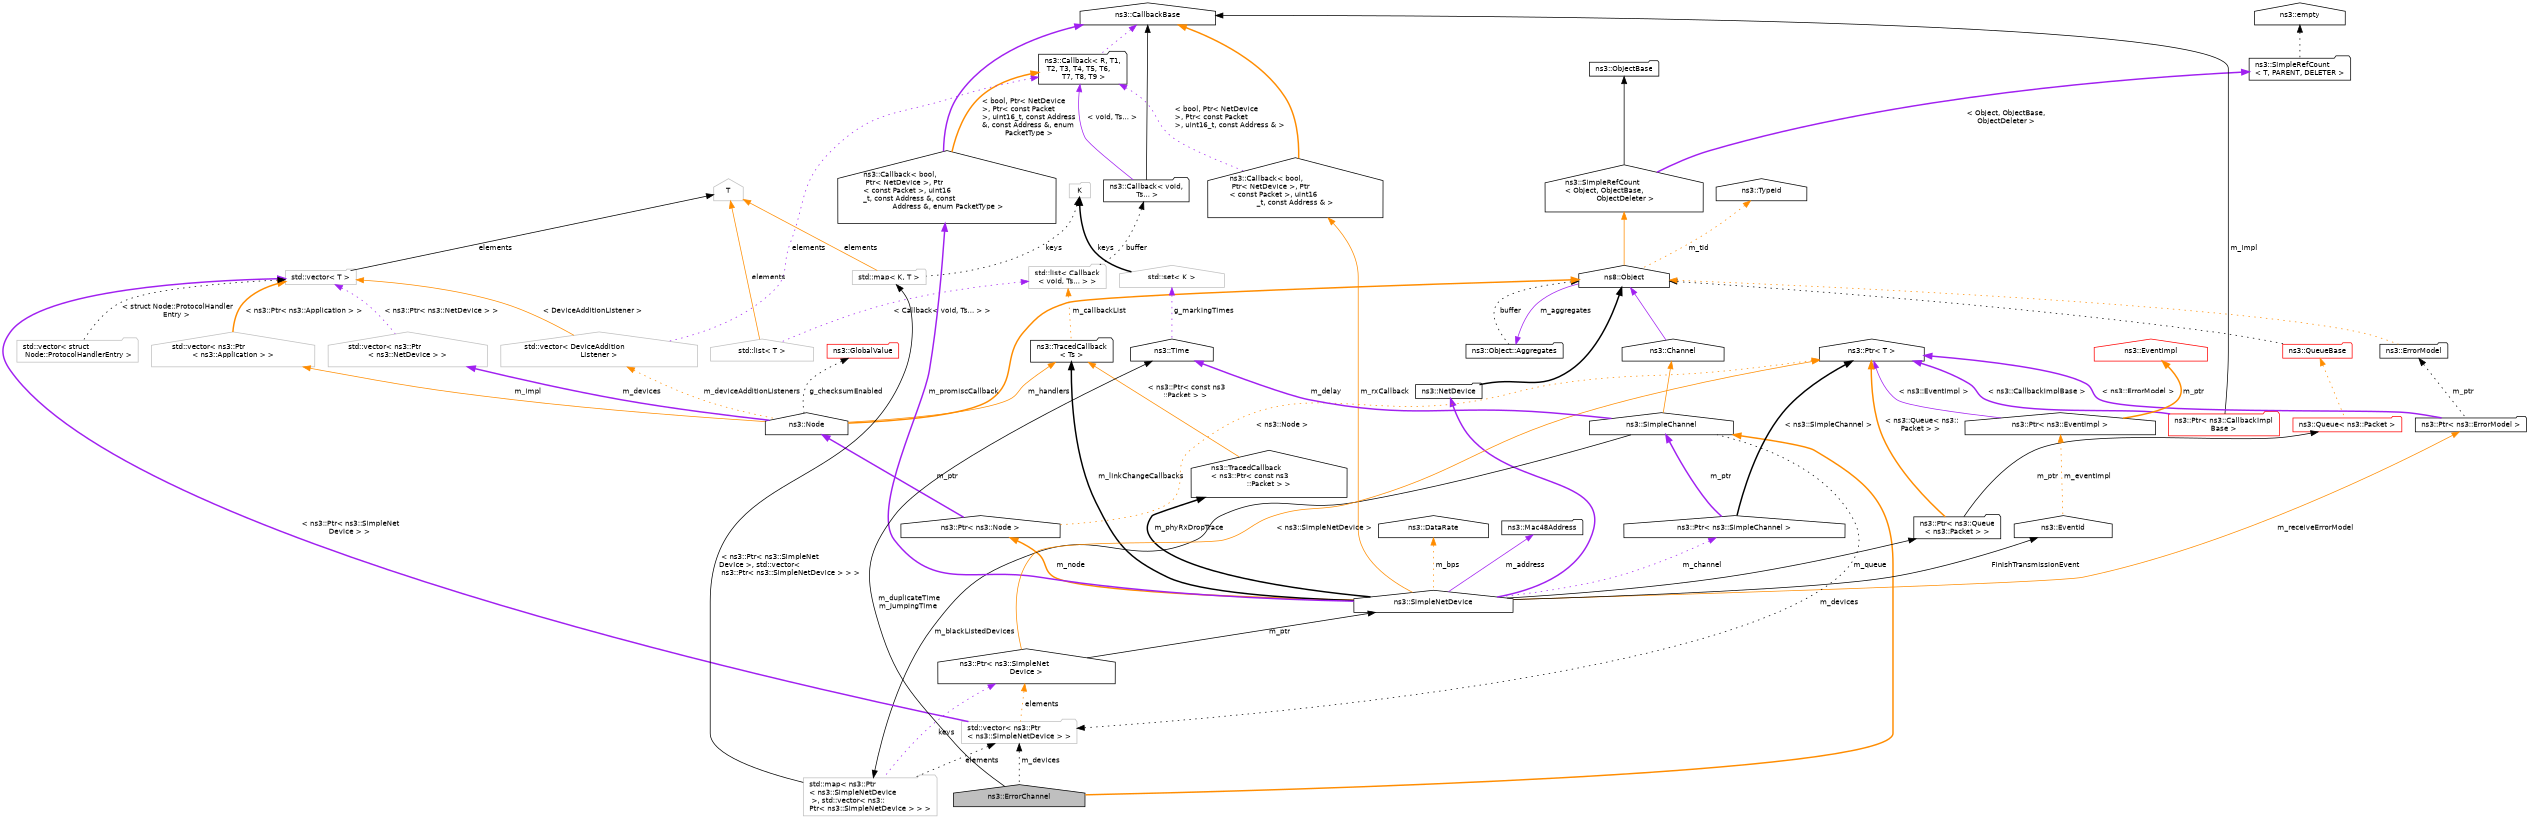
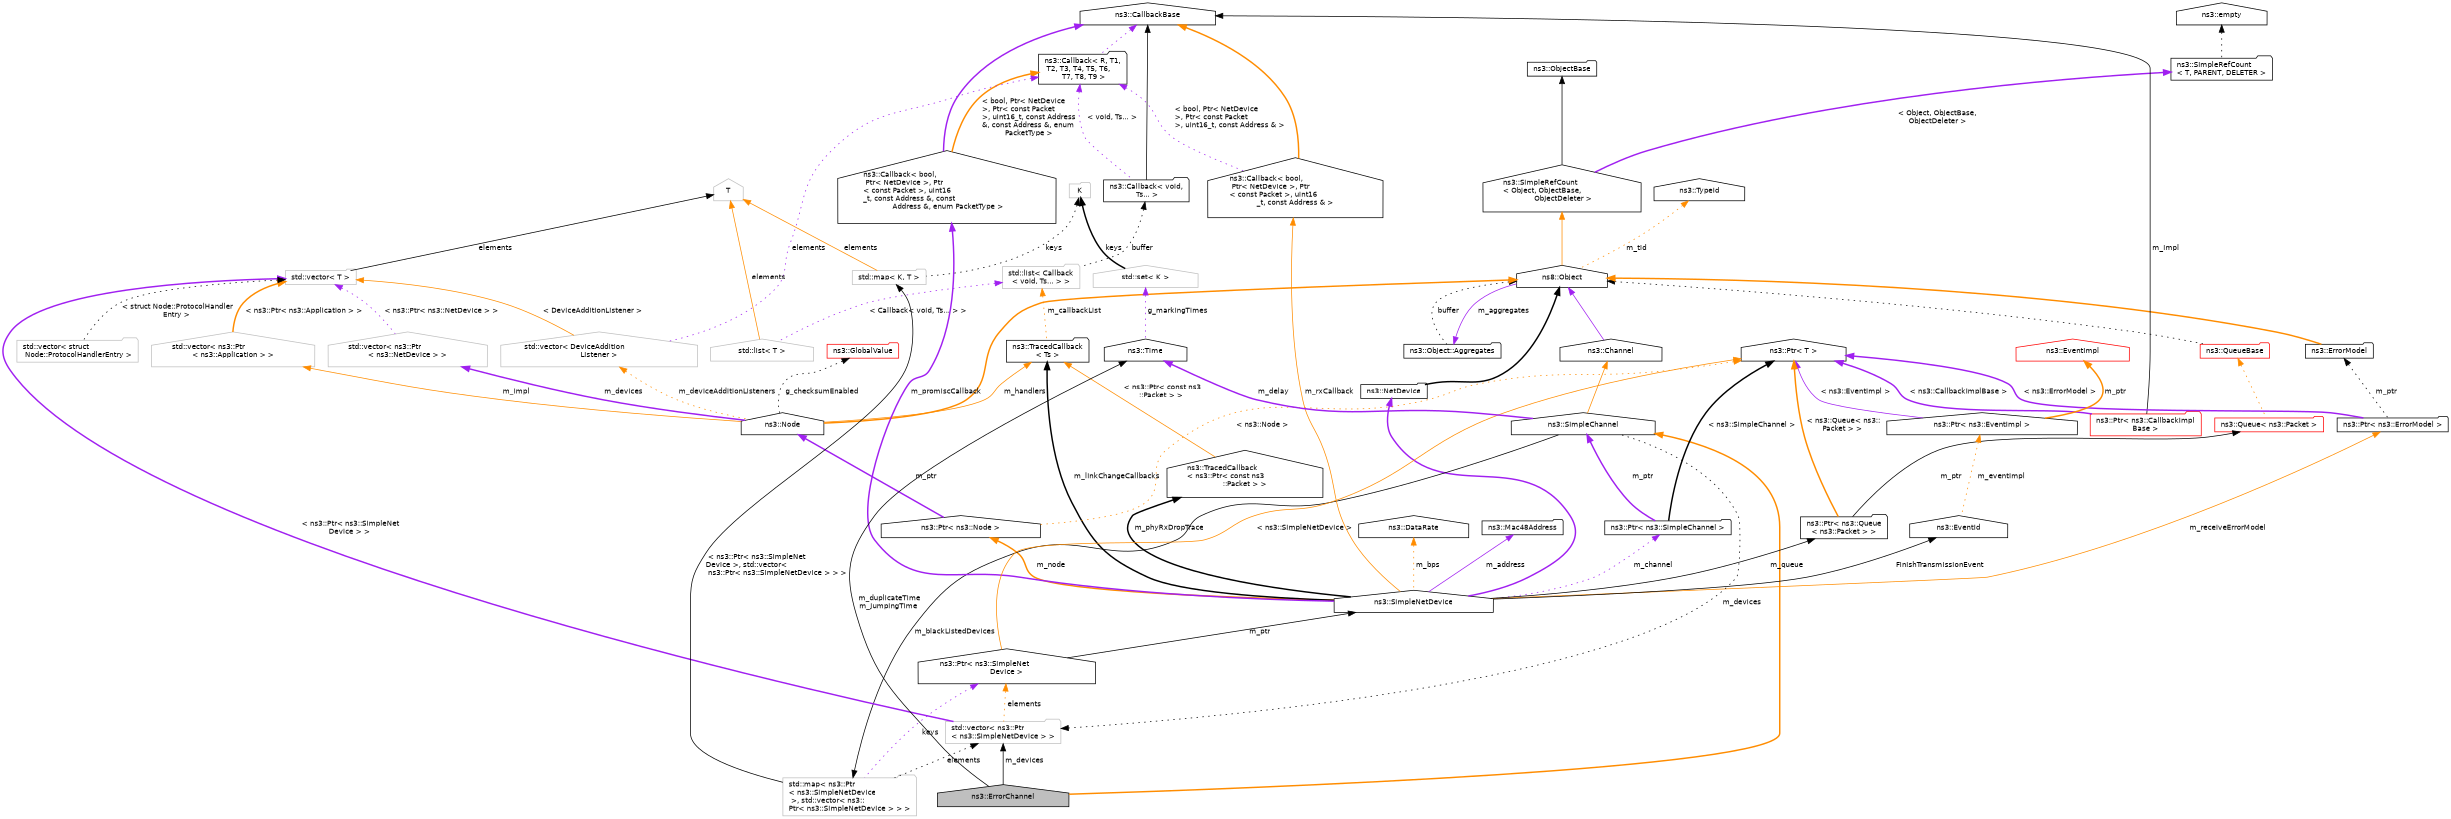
(1091, 144) -> (1091, 144)
(2039, 299) -> (1970, 293)
(1734, 528) -> (1668, 528)
(1019, 768) -> (1003, 768)
